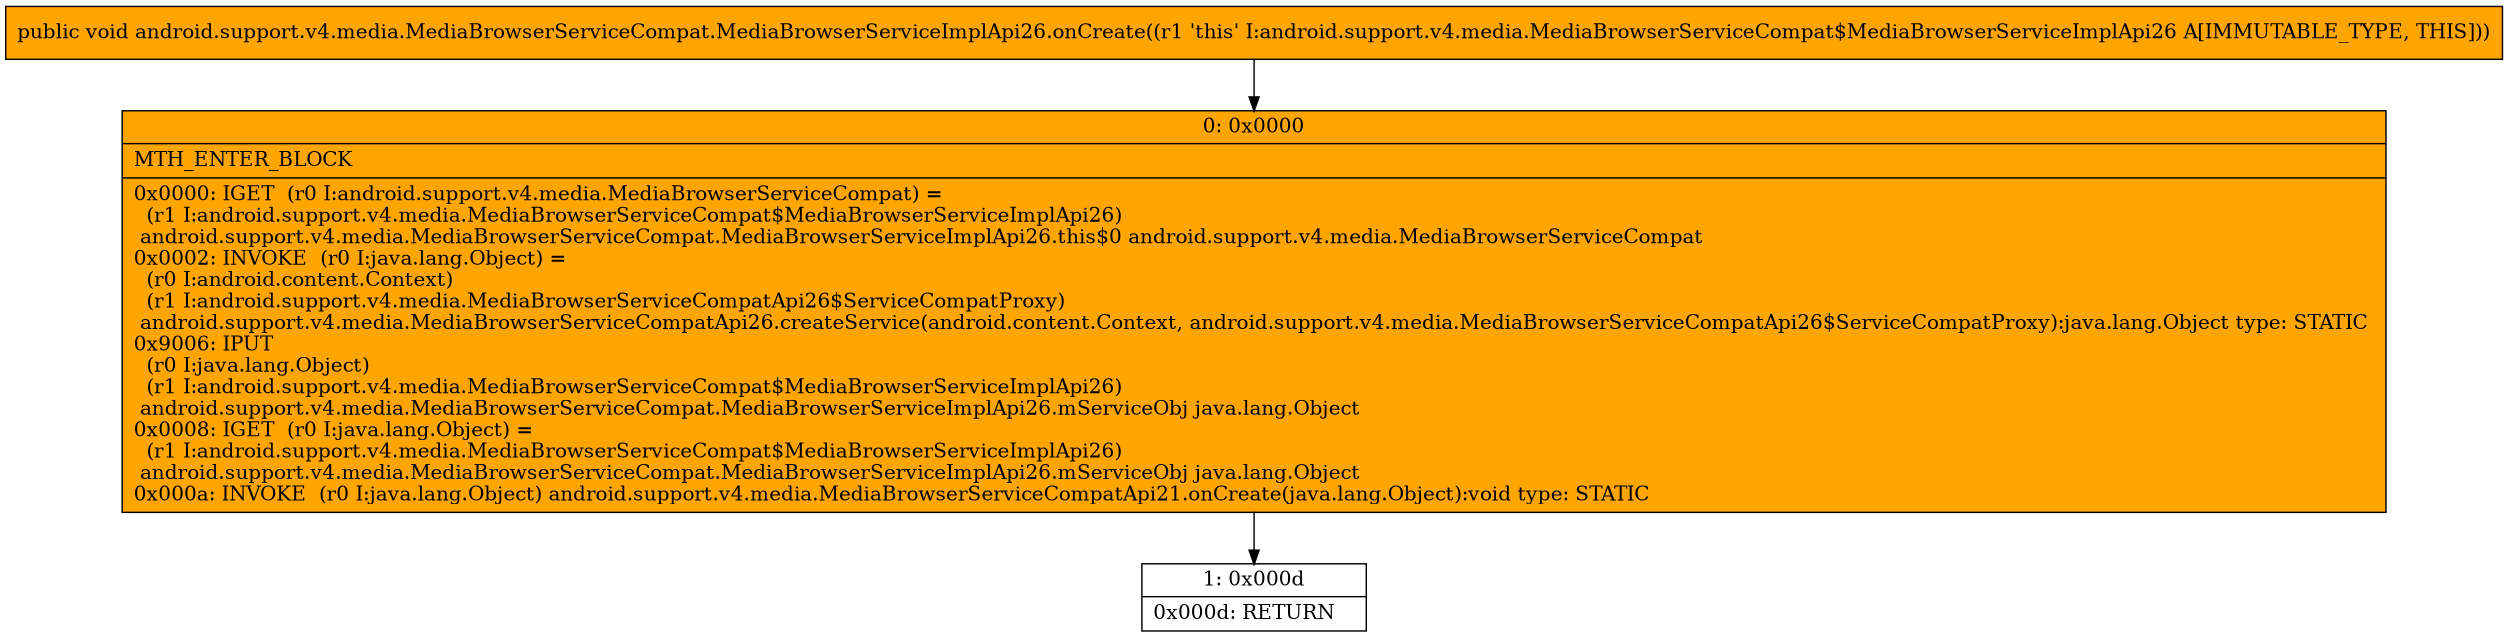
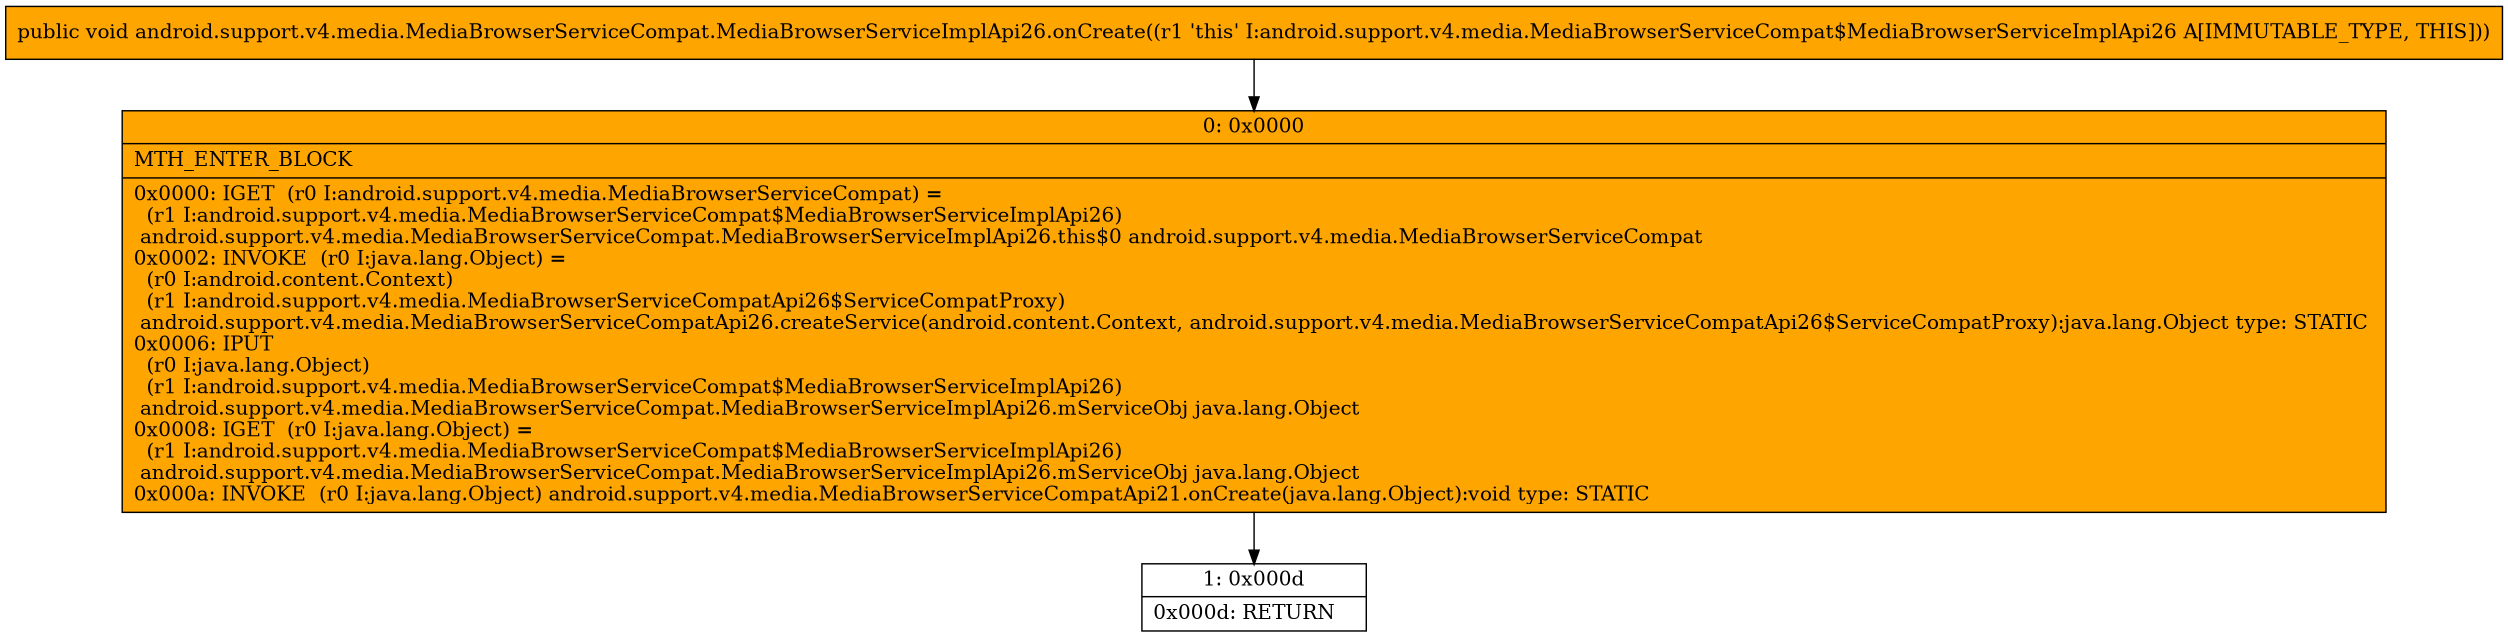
(210, 344) -> (210, 344)
